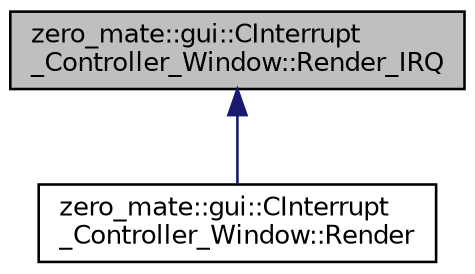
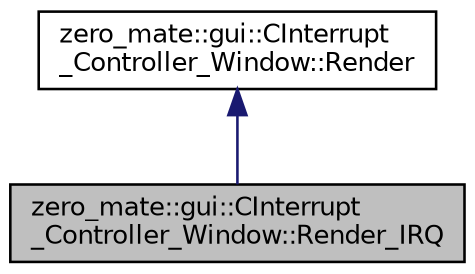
(237, 150) -> (237, 150)
